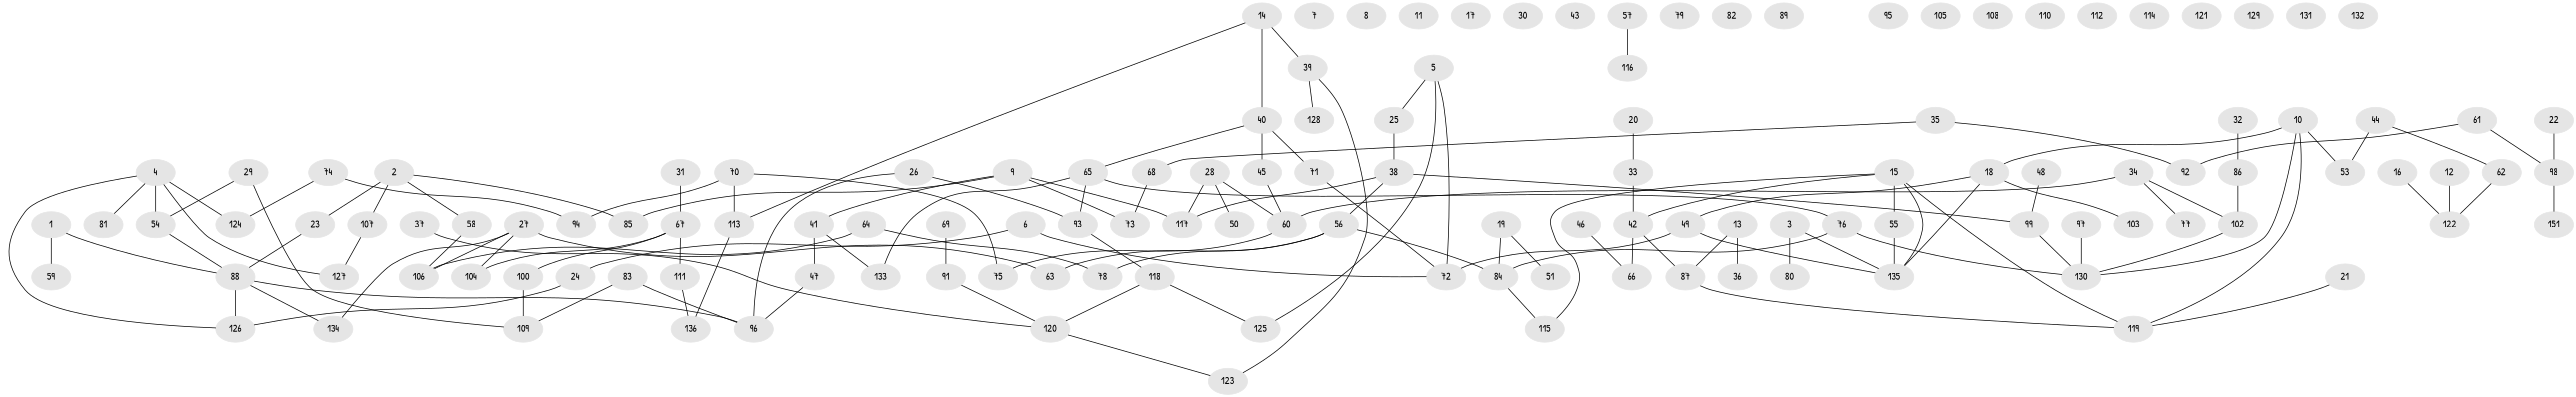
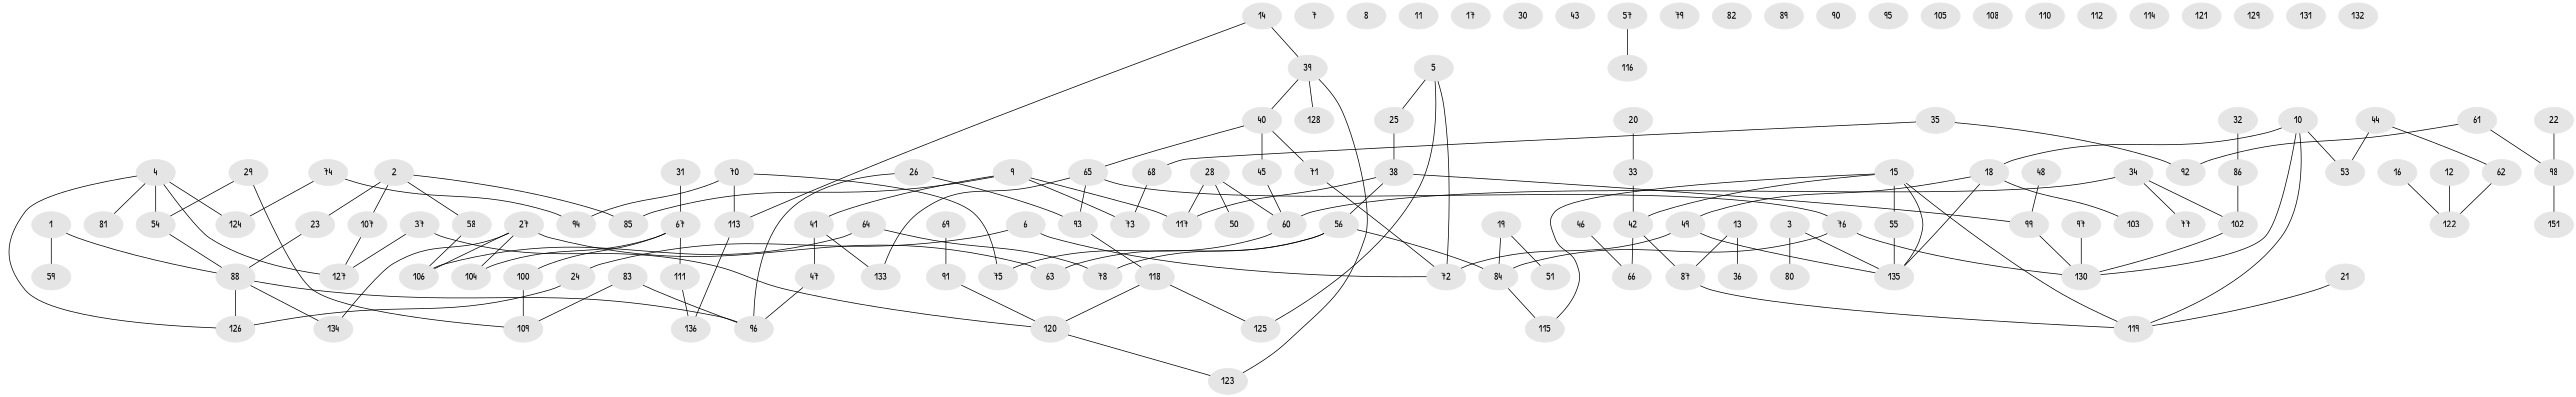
none -> (1836, 16)
(1262, 68) -> (1285, 94)
none -> (379, 251)
